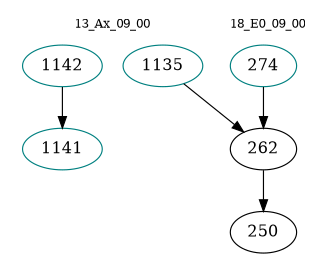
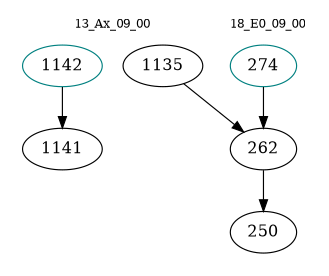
(163, 66) -> (163, 66)
(62, 149) -> (62, 149)
